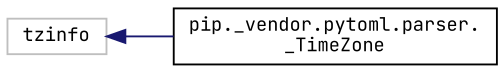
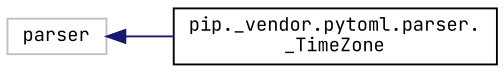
(57, 36) -> (57, 36)
